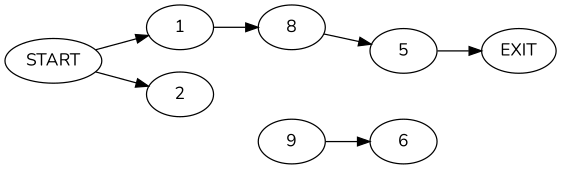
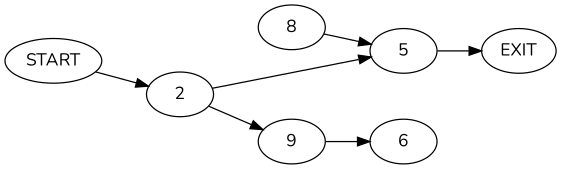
(180, 27) -> none
none -> (286, 74)
none -> (230, 115)
